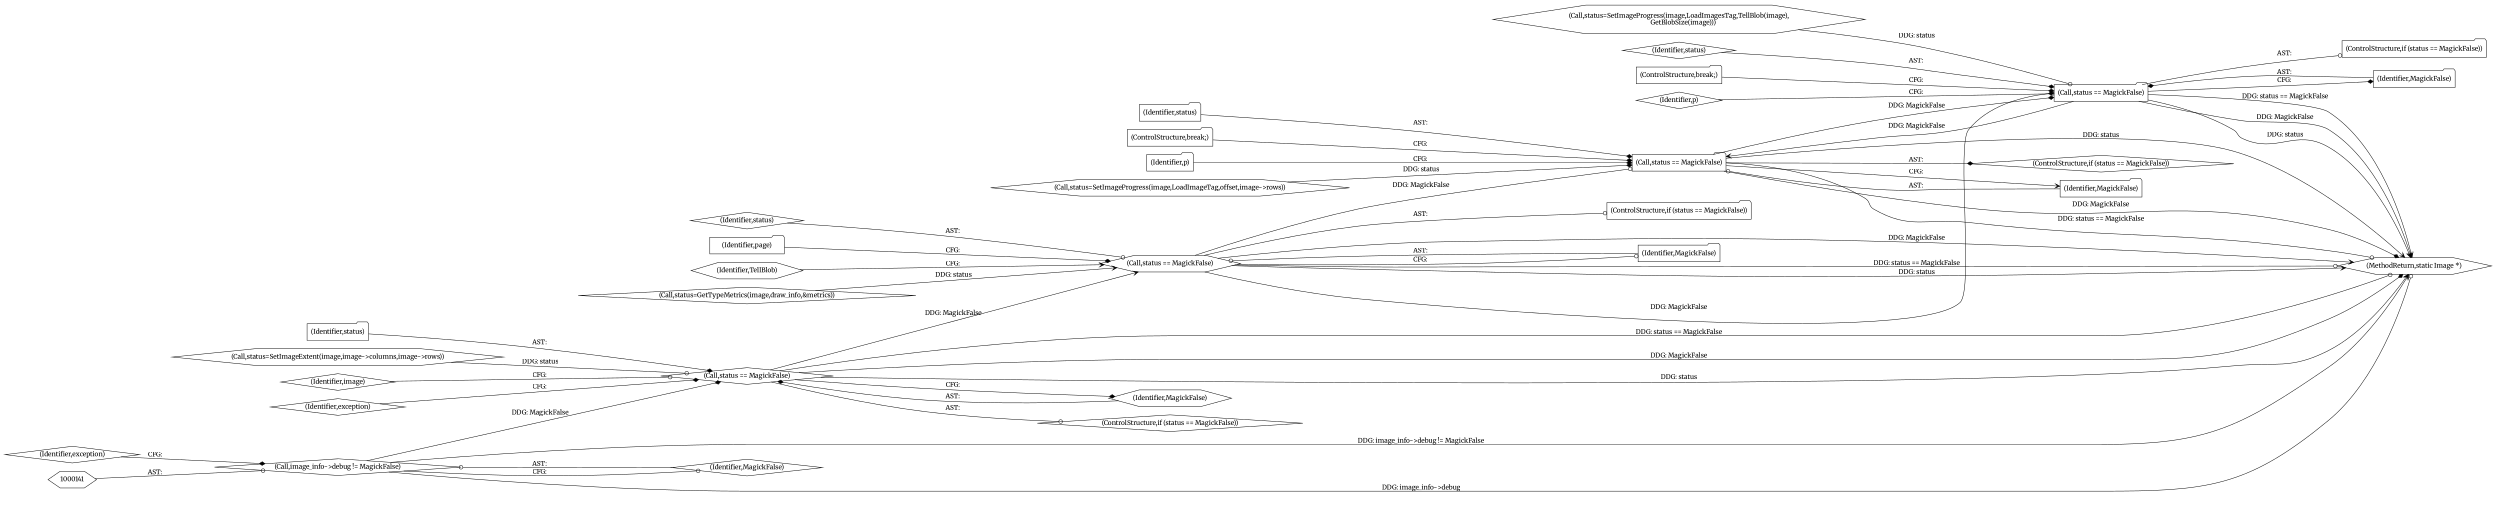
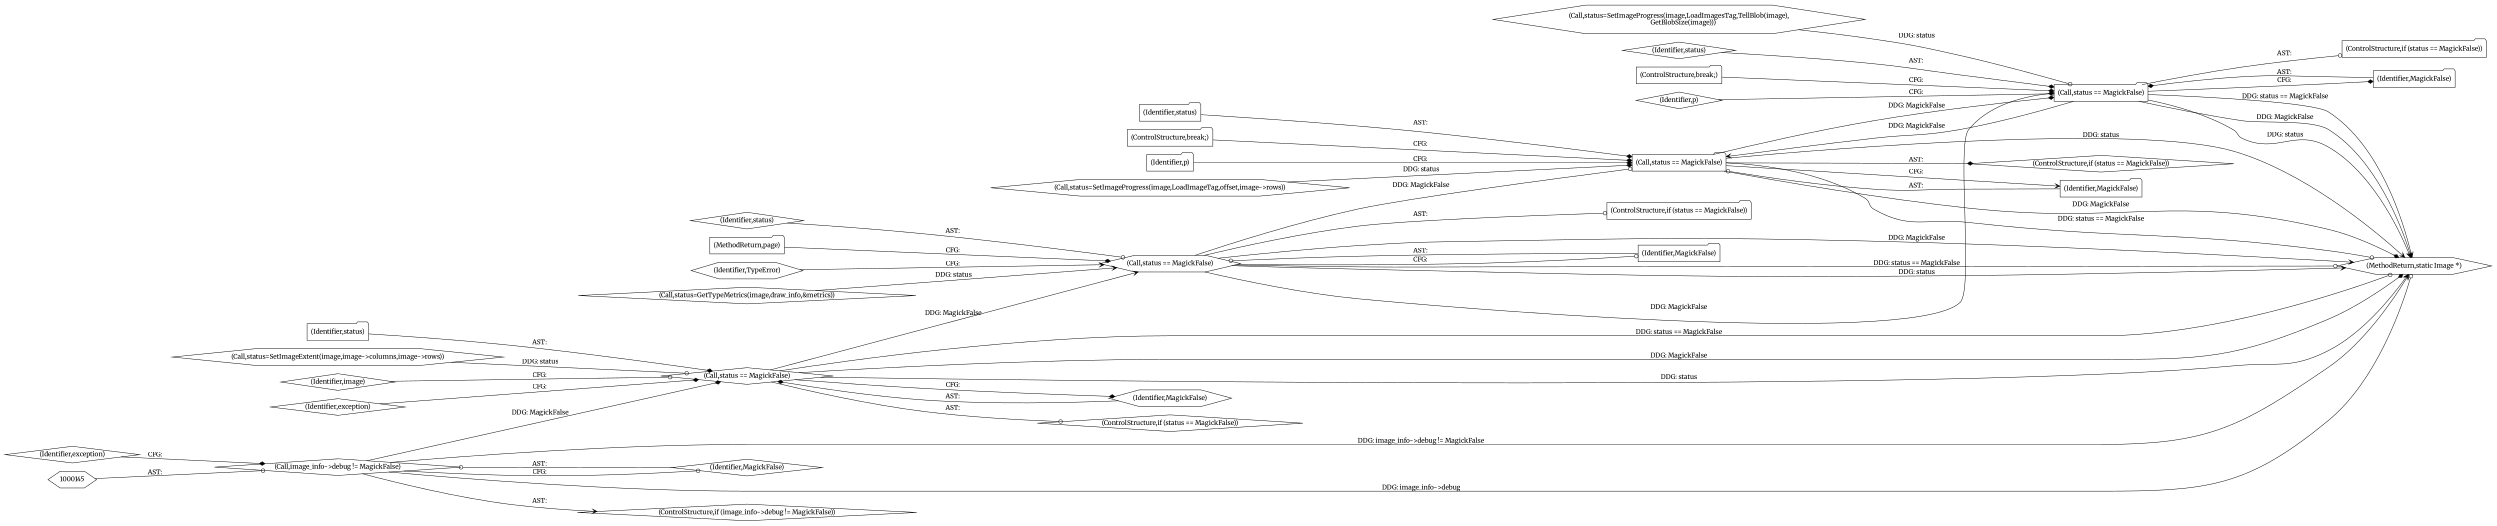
(747, 246) -> (747, 246)
(747, 271) -> (747, 271)
(72, 480) -> (72, 480)
none -> (747, 512)
